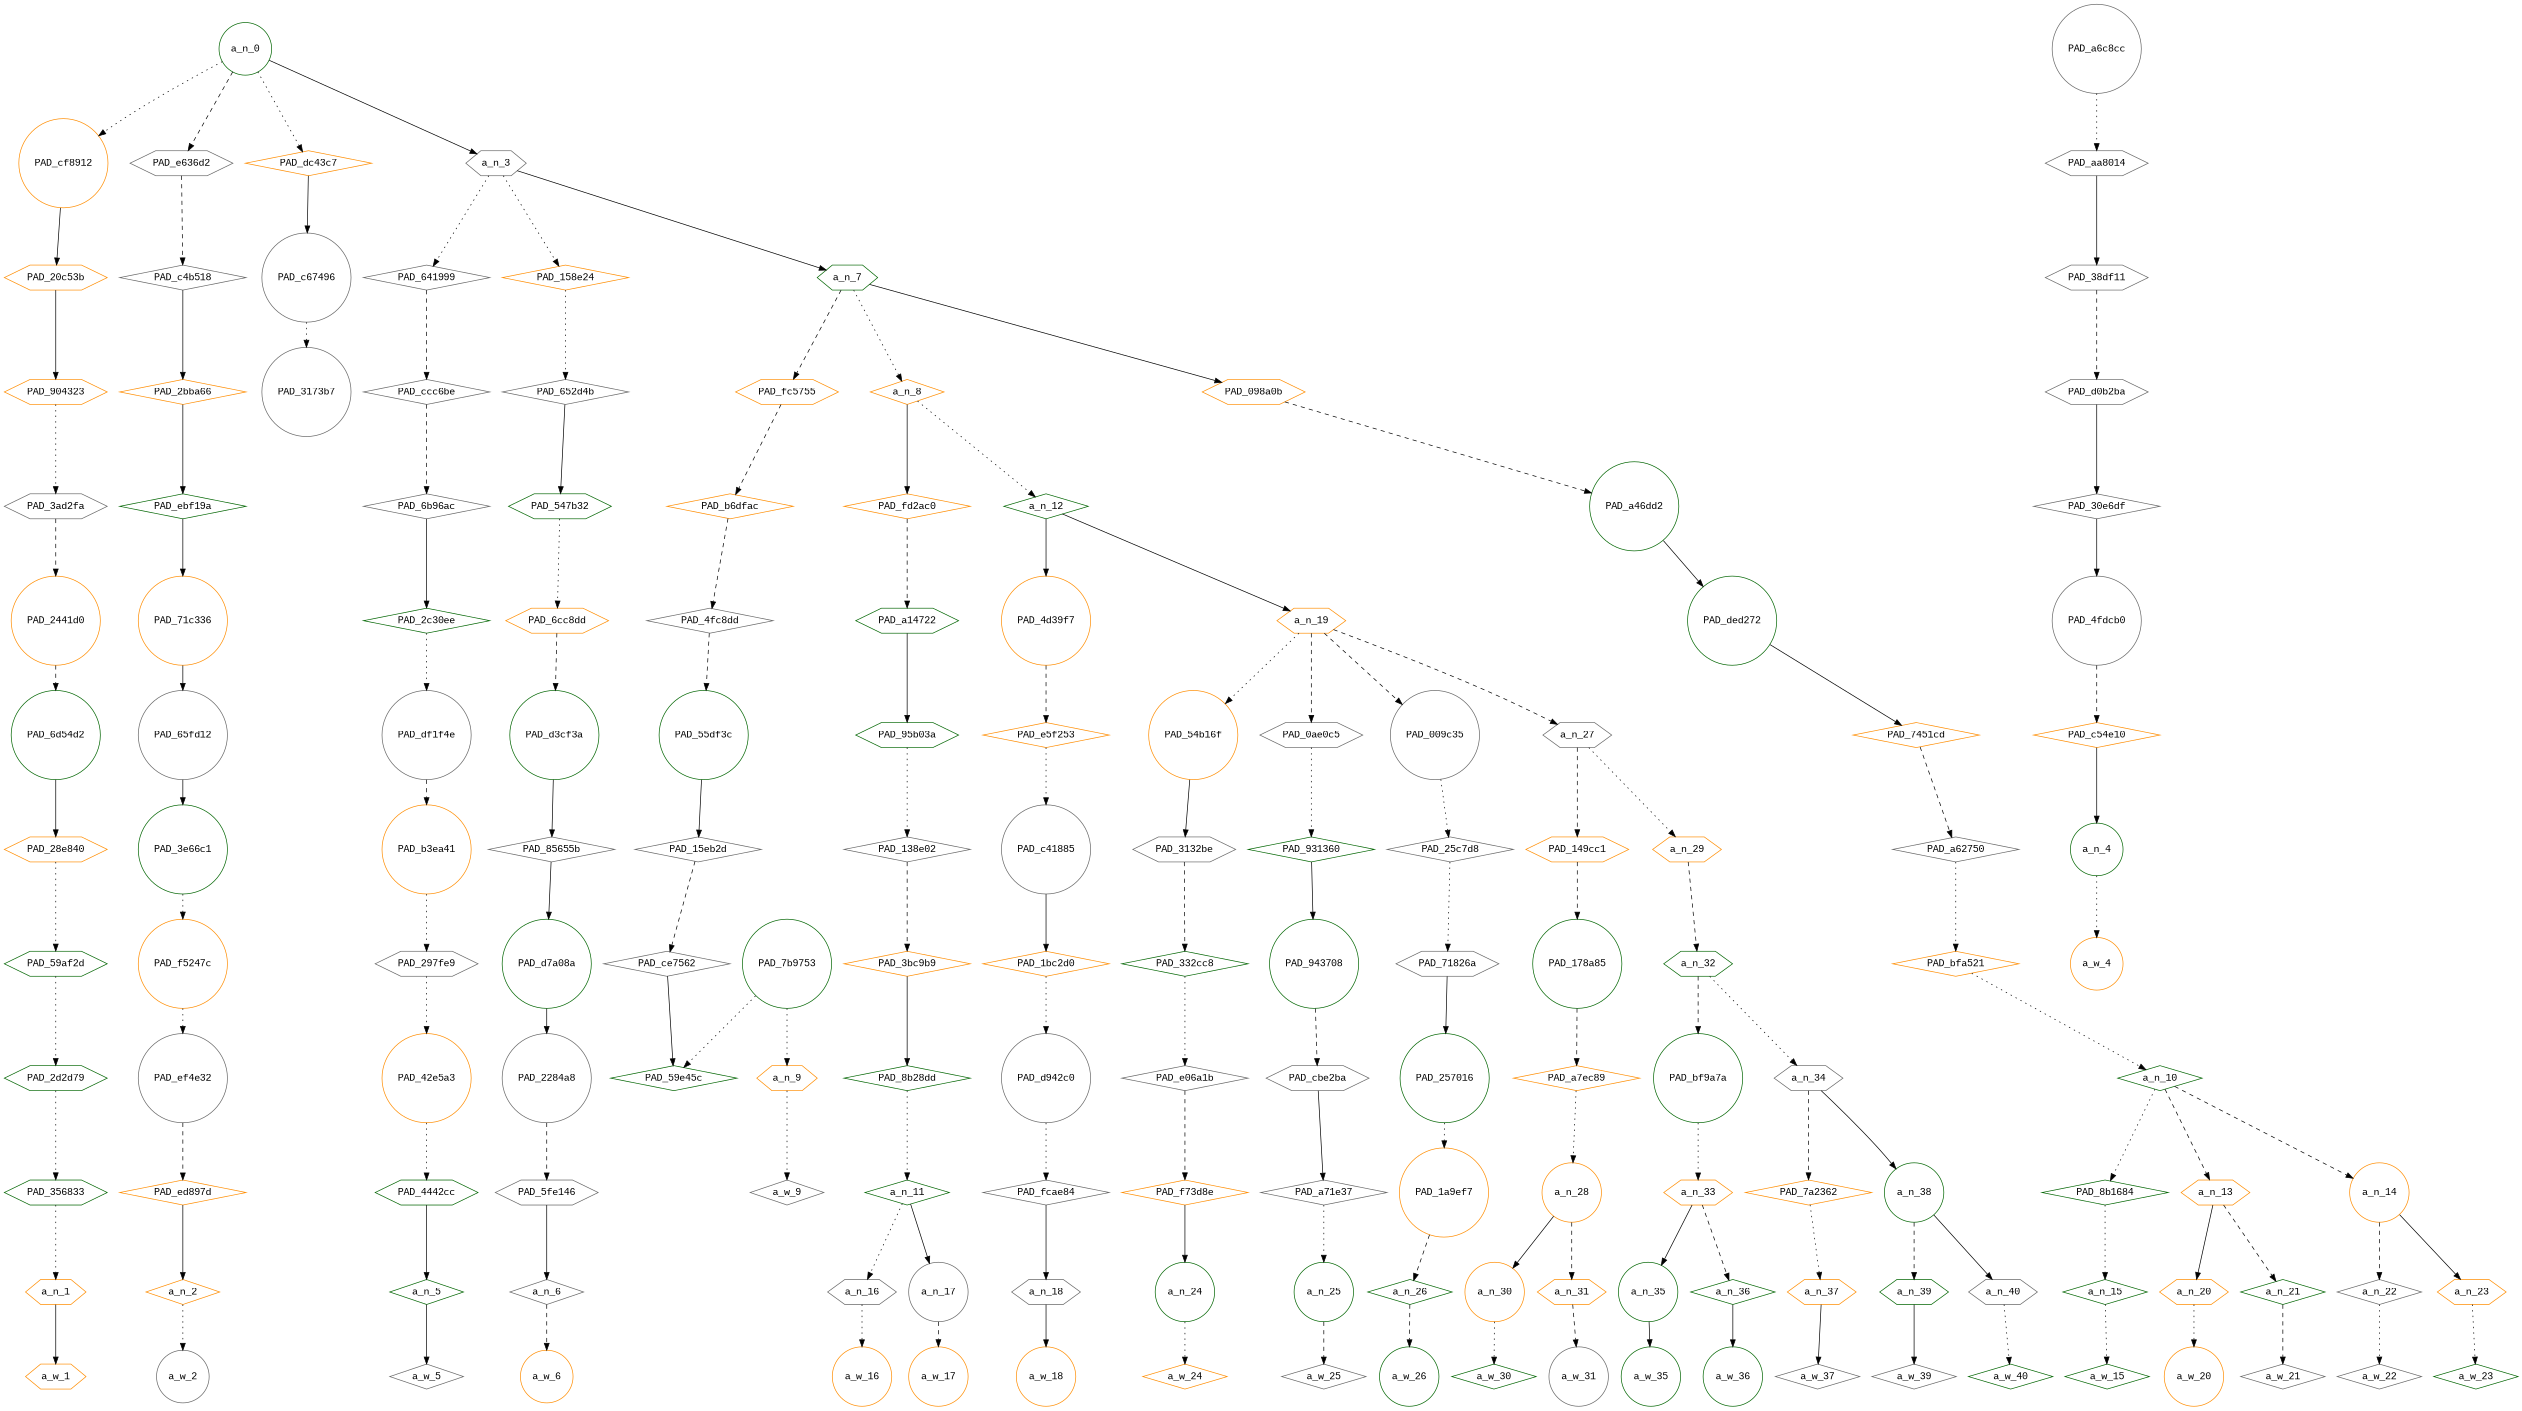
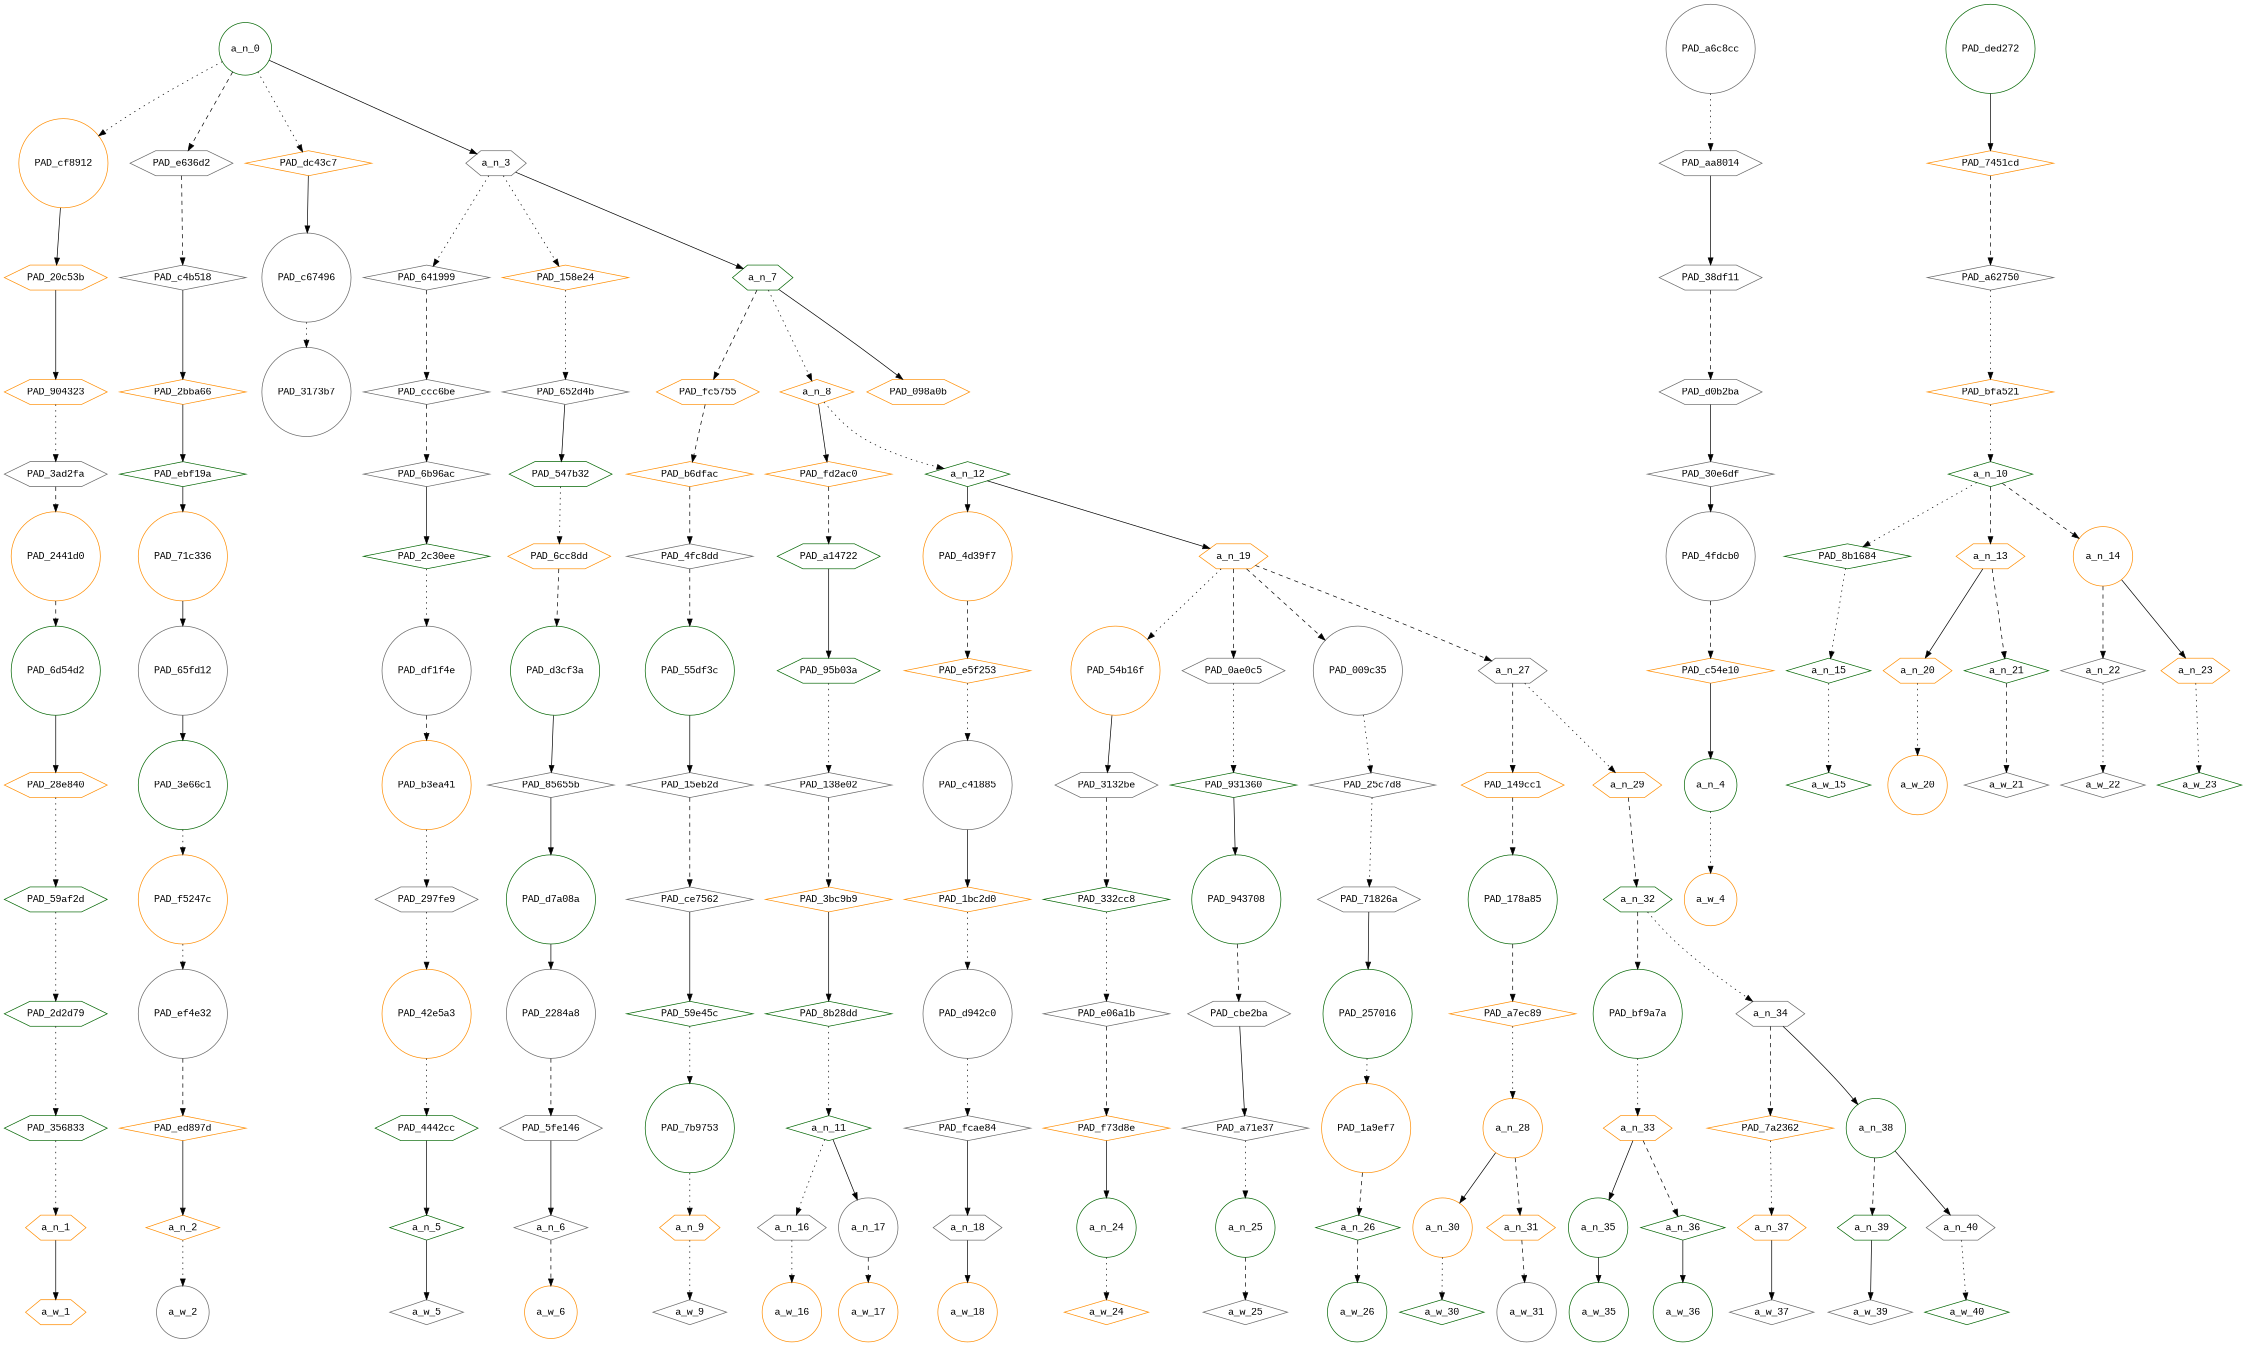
(1634, 506) -> none
(722, 1029) -> (690, 1051)
